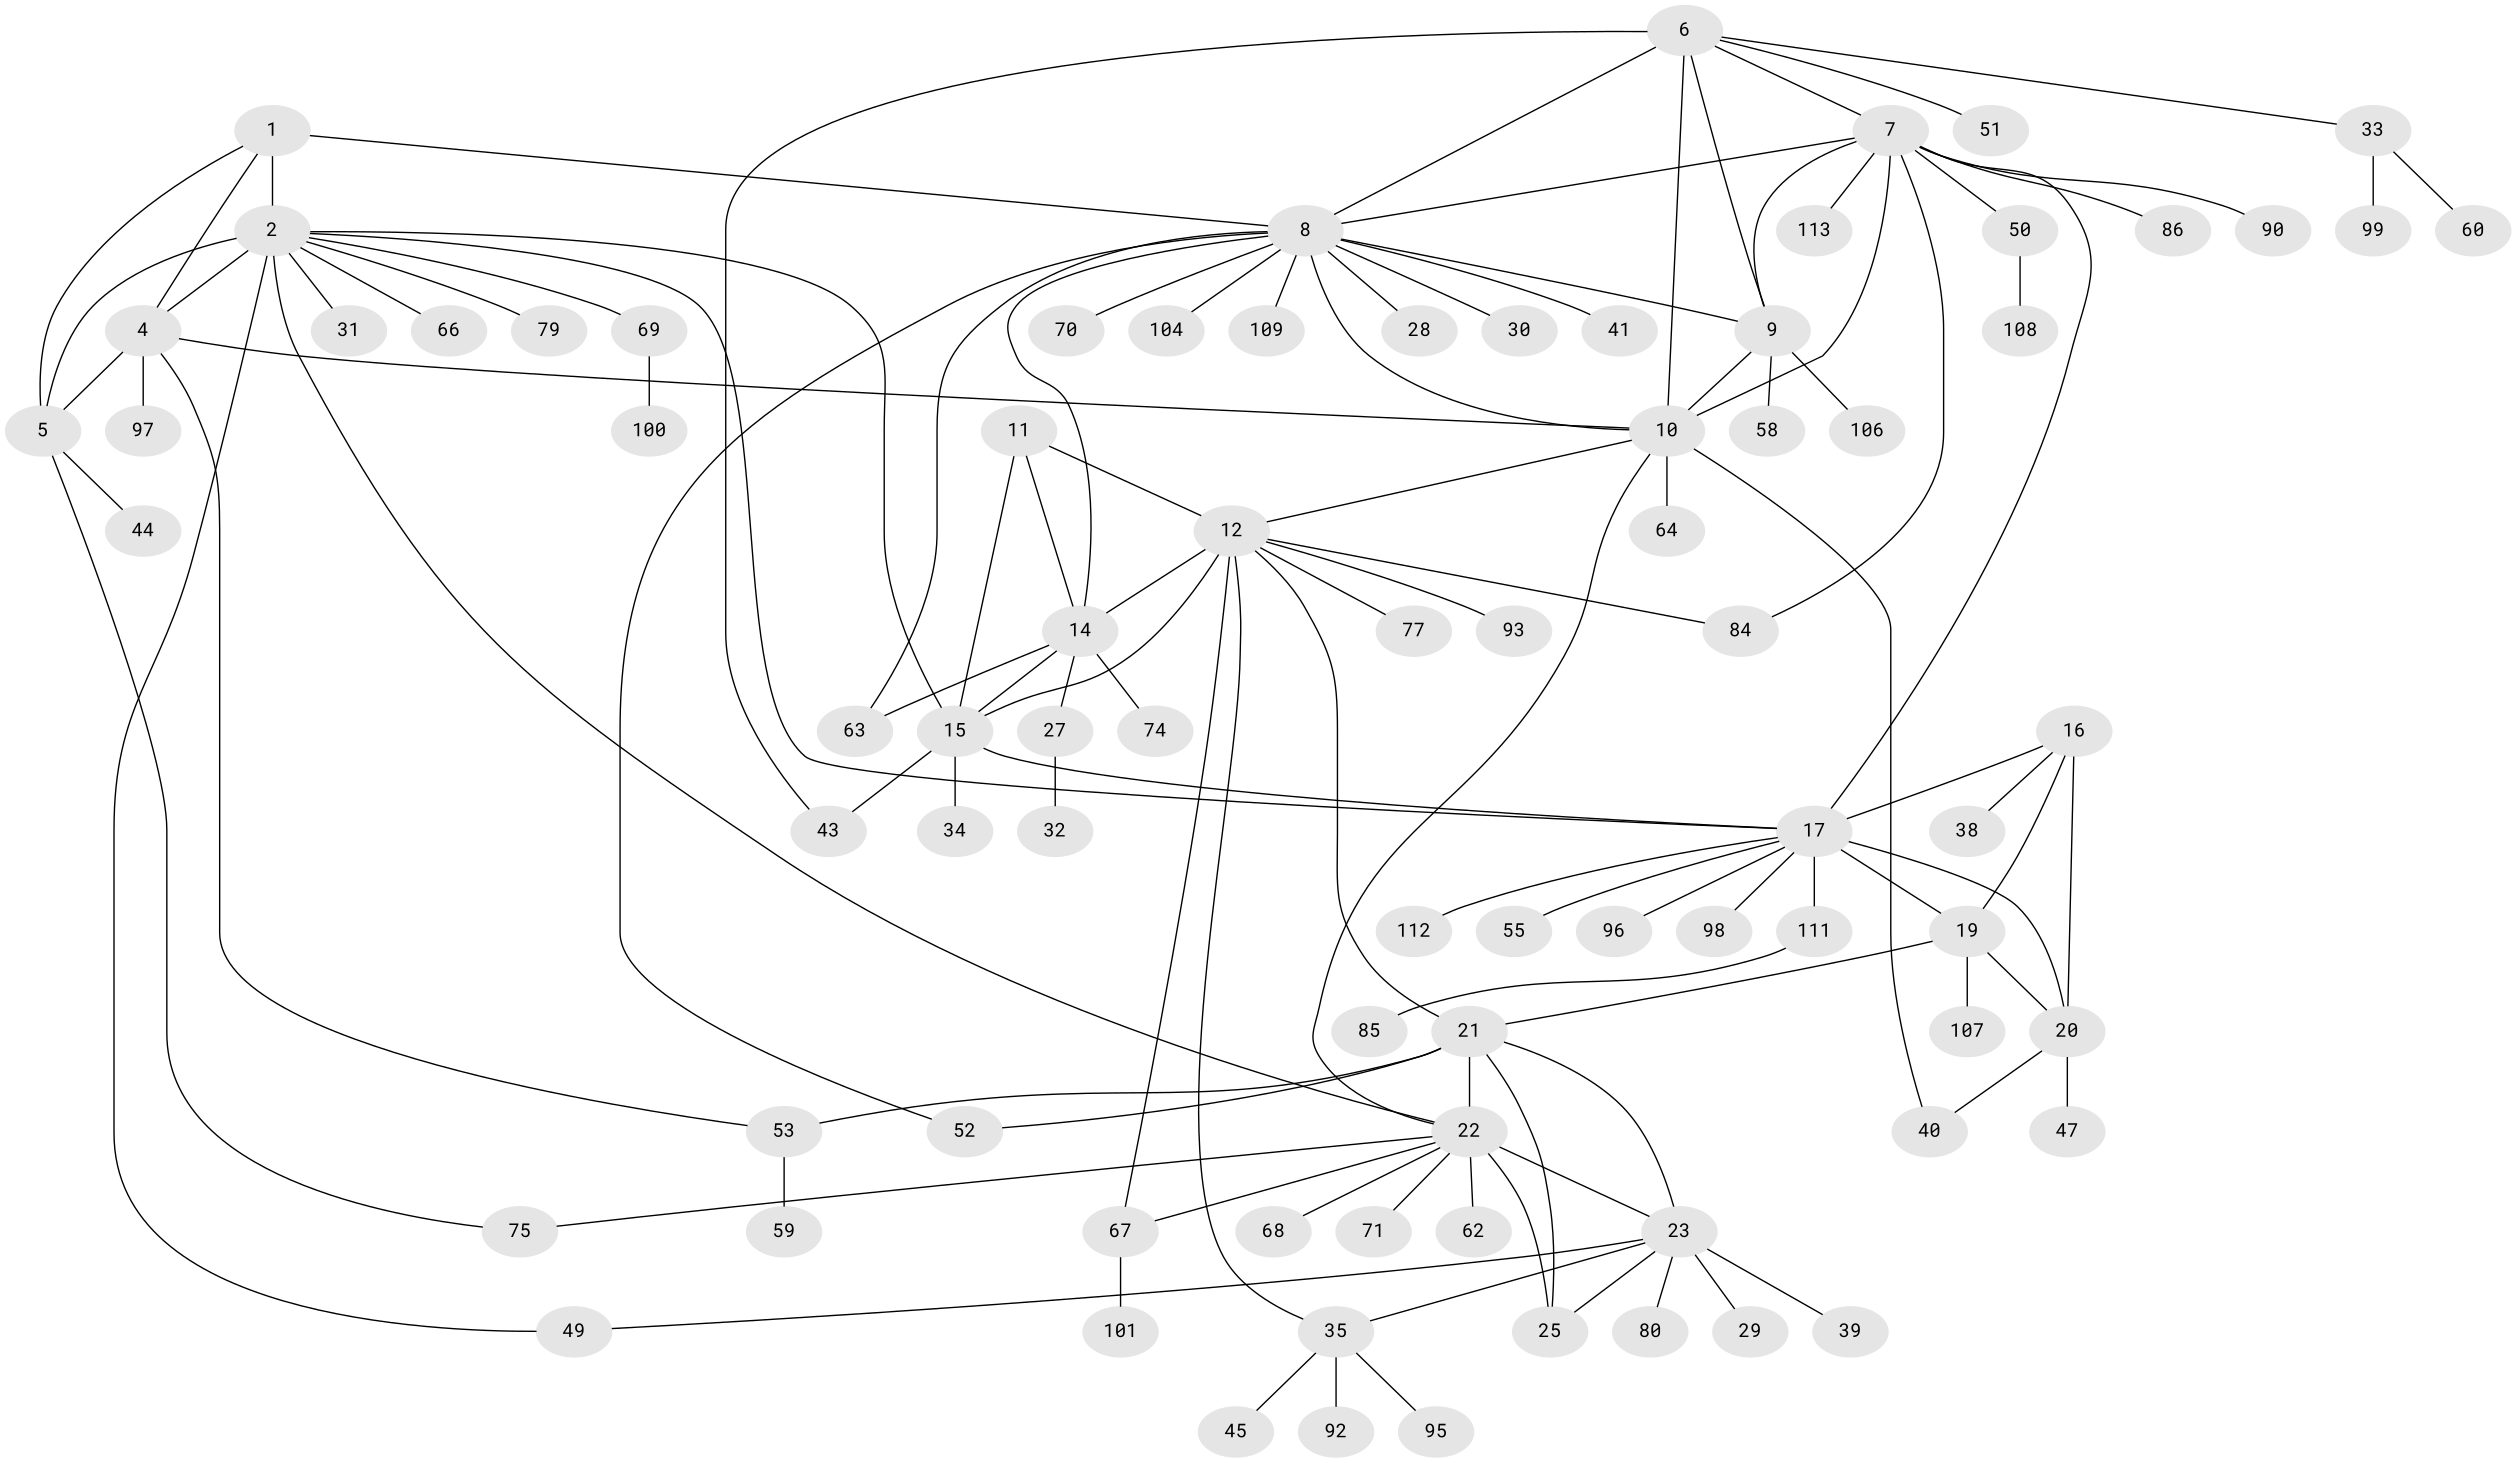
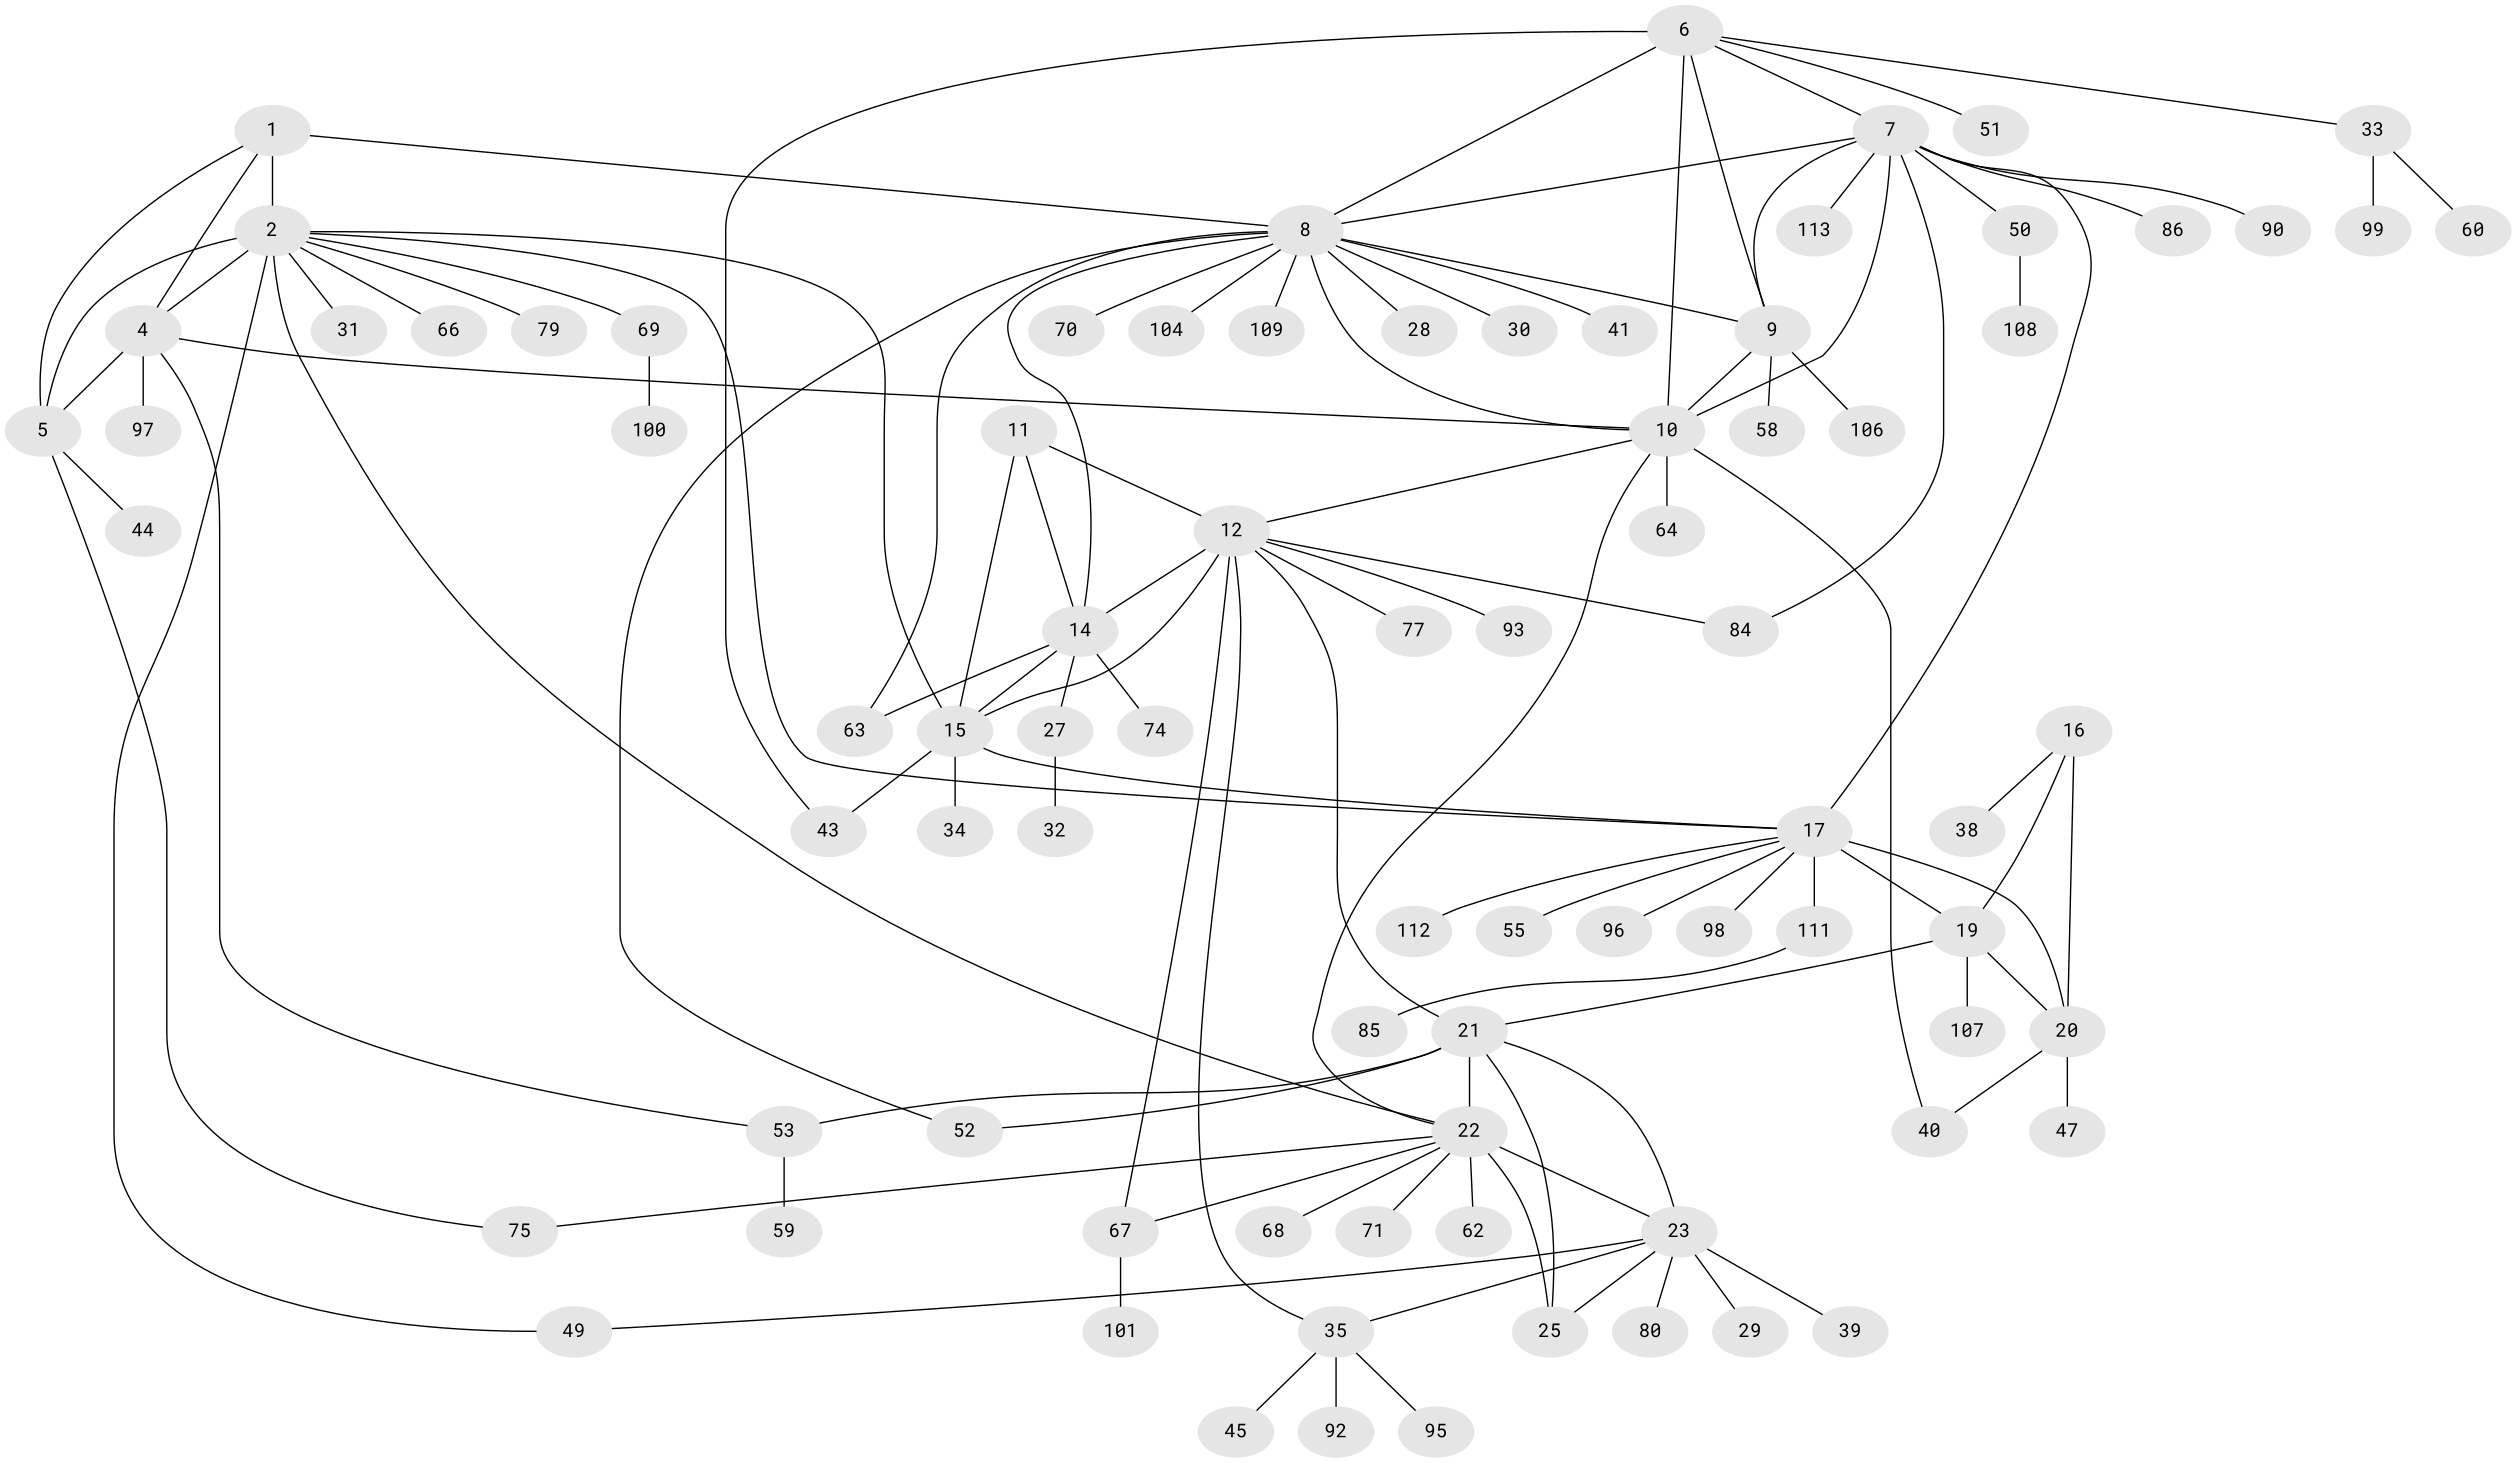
(1945, 783) -> none
